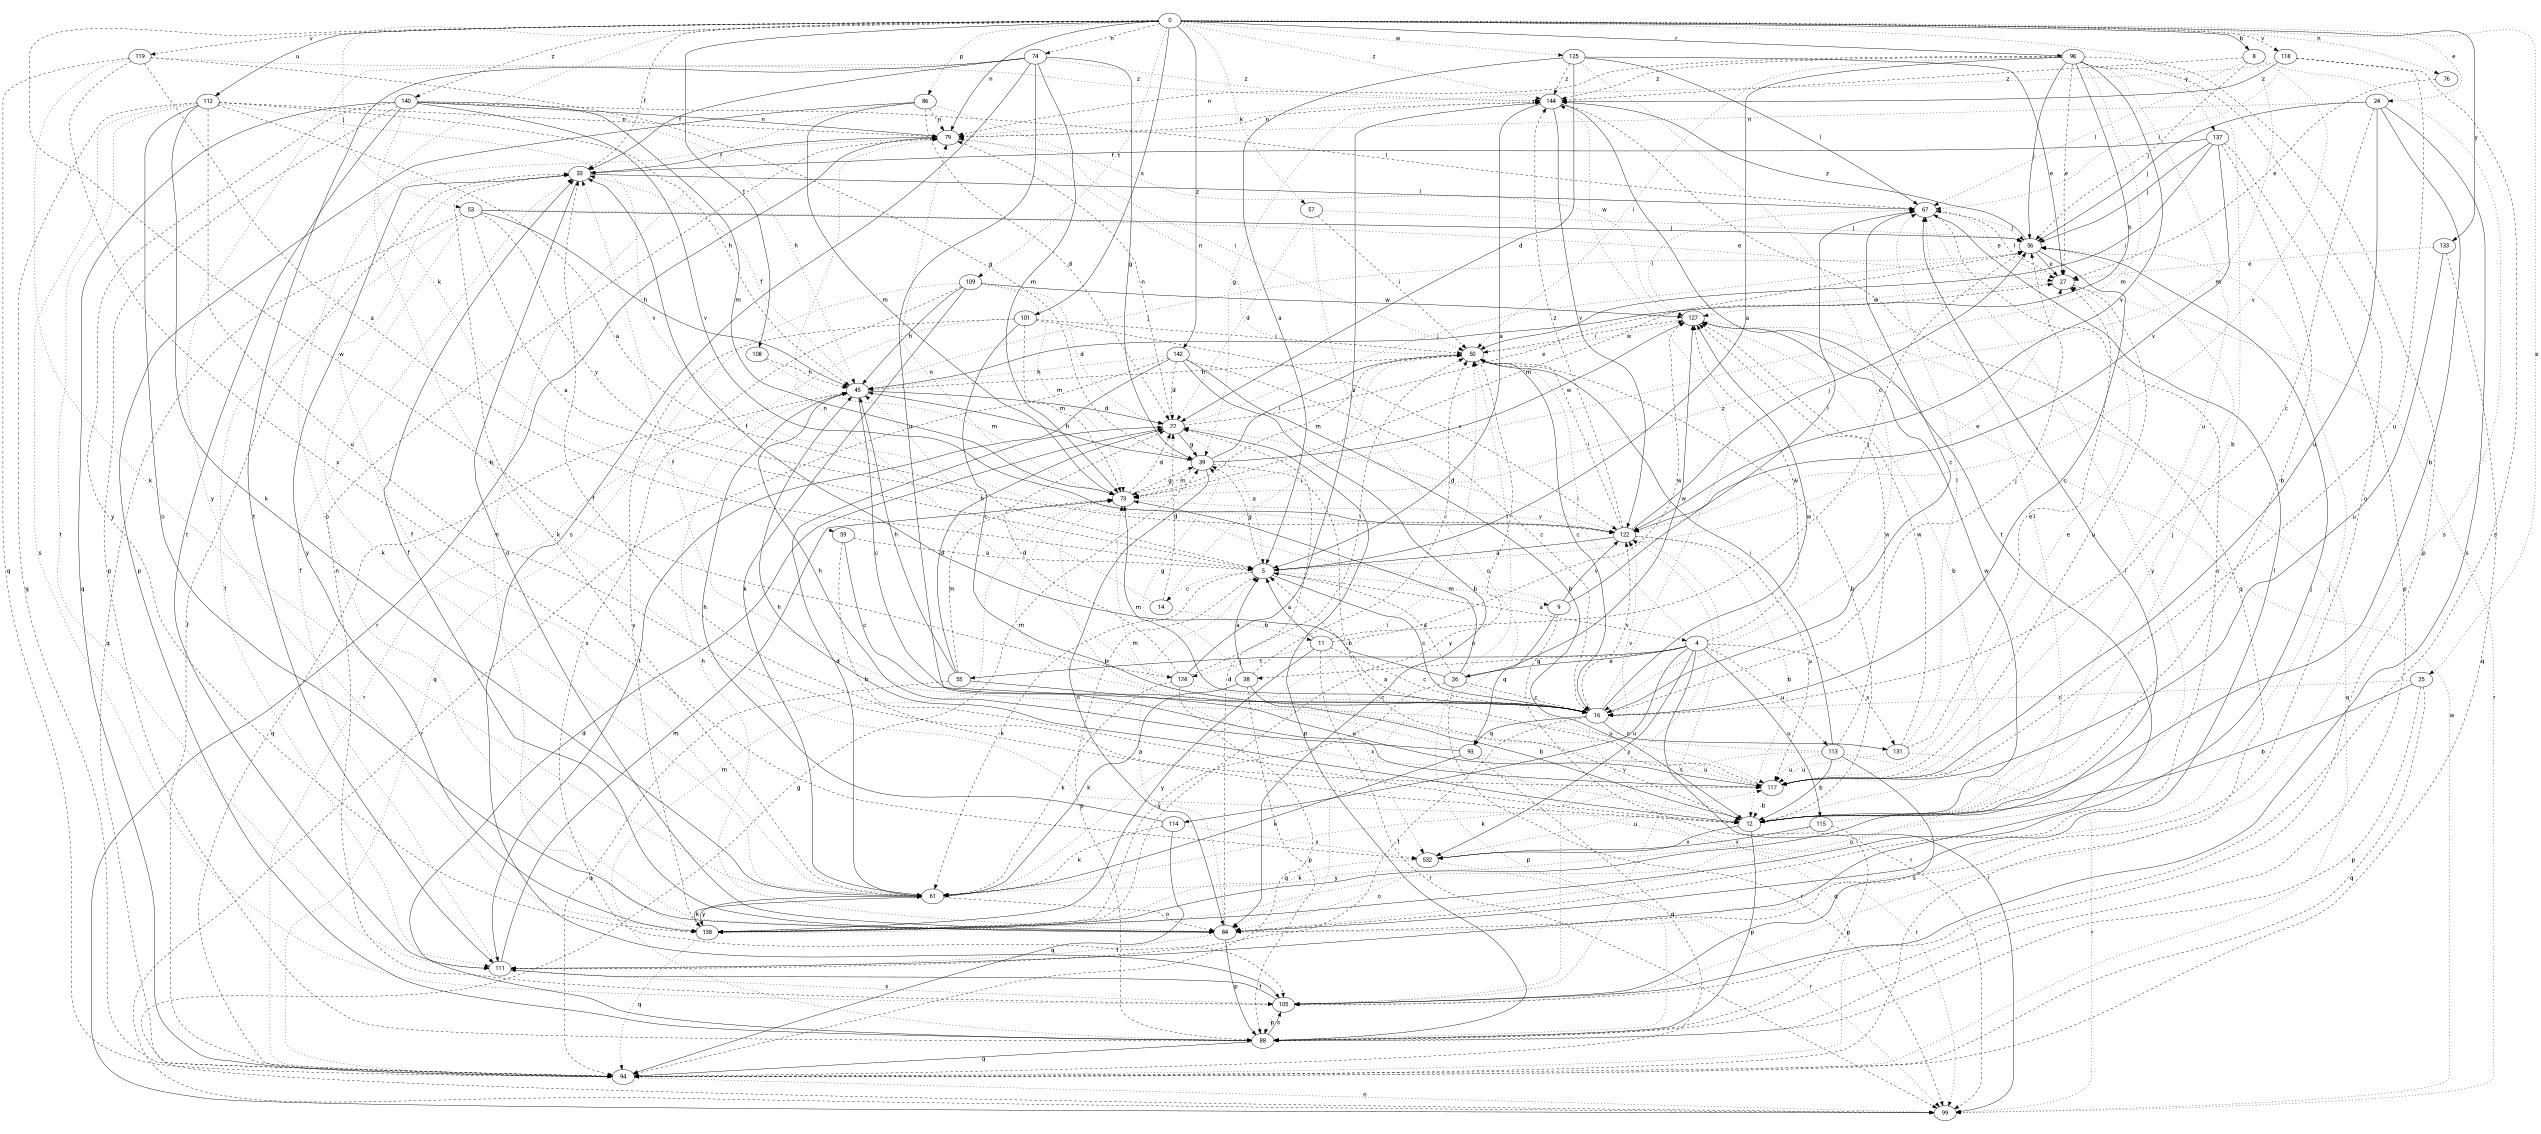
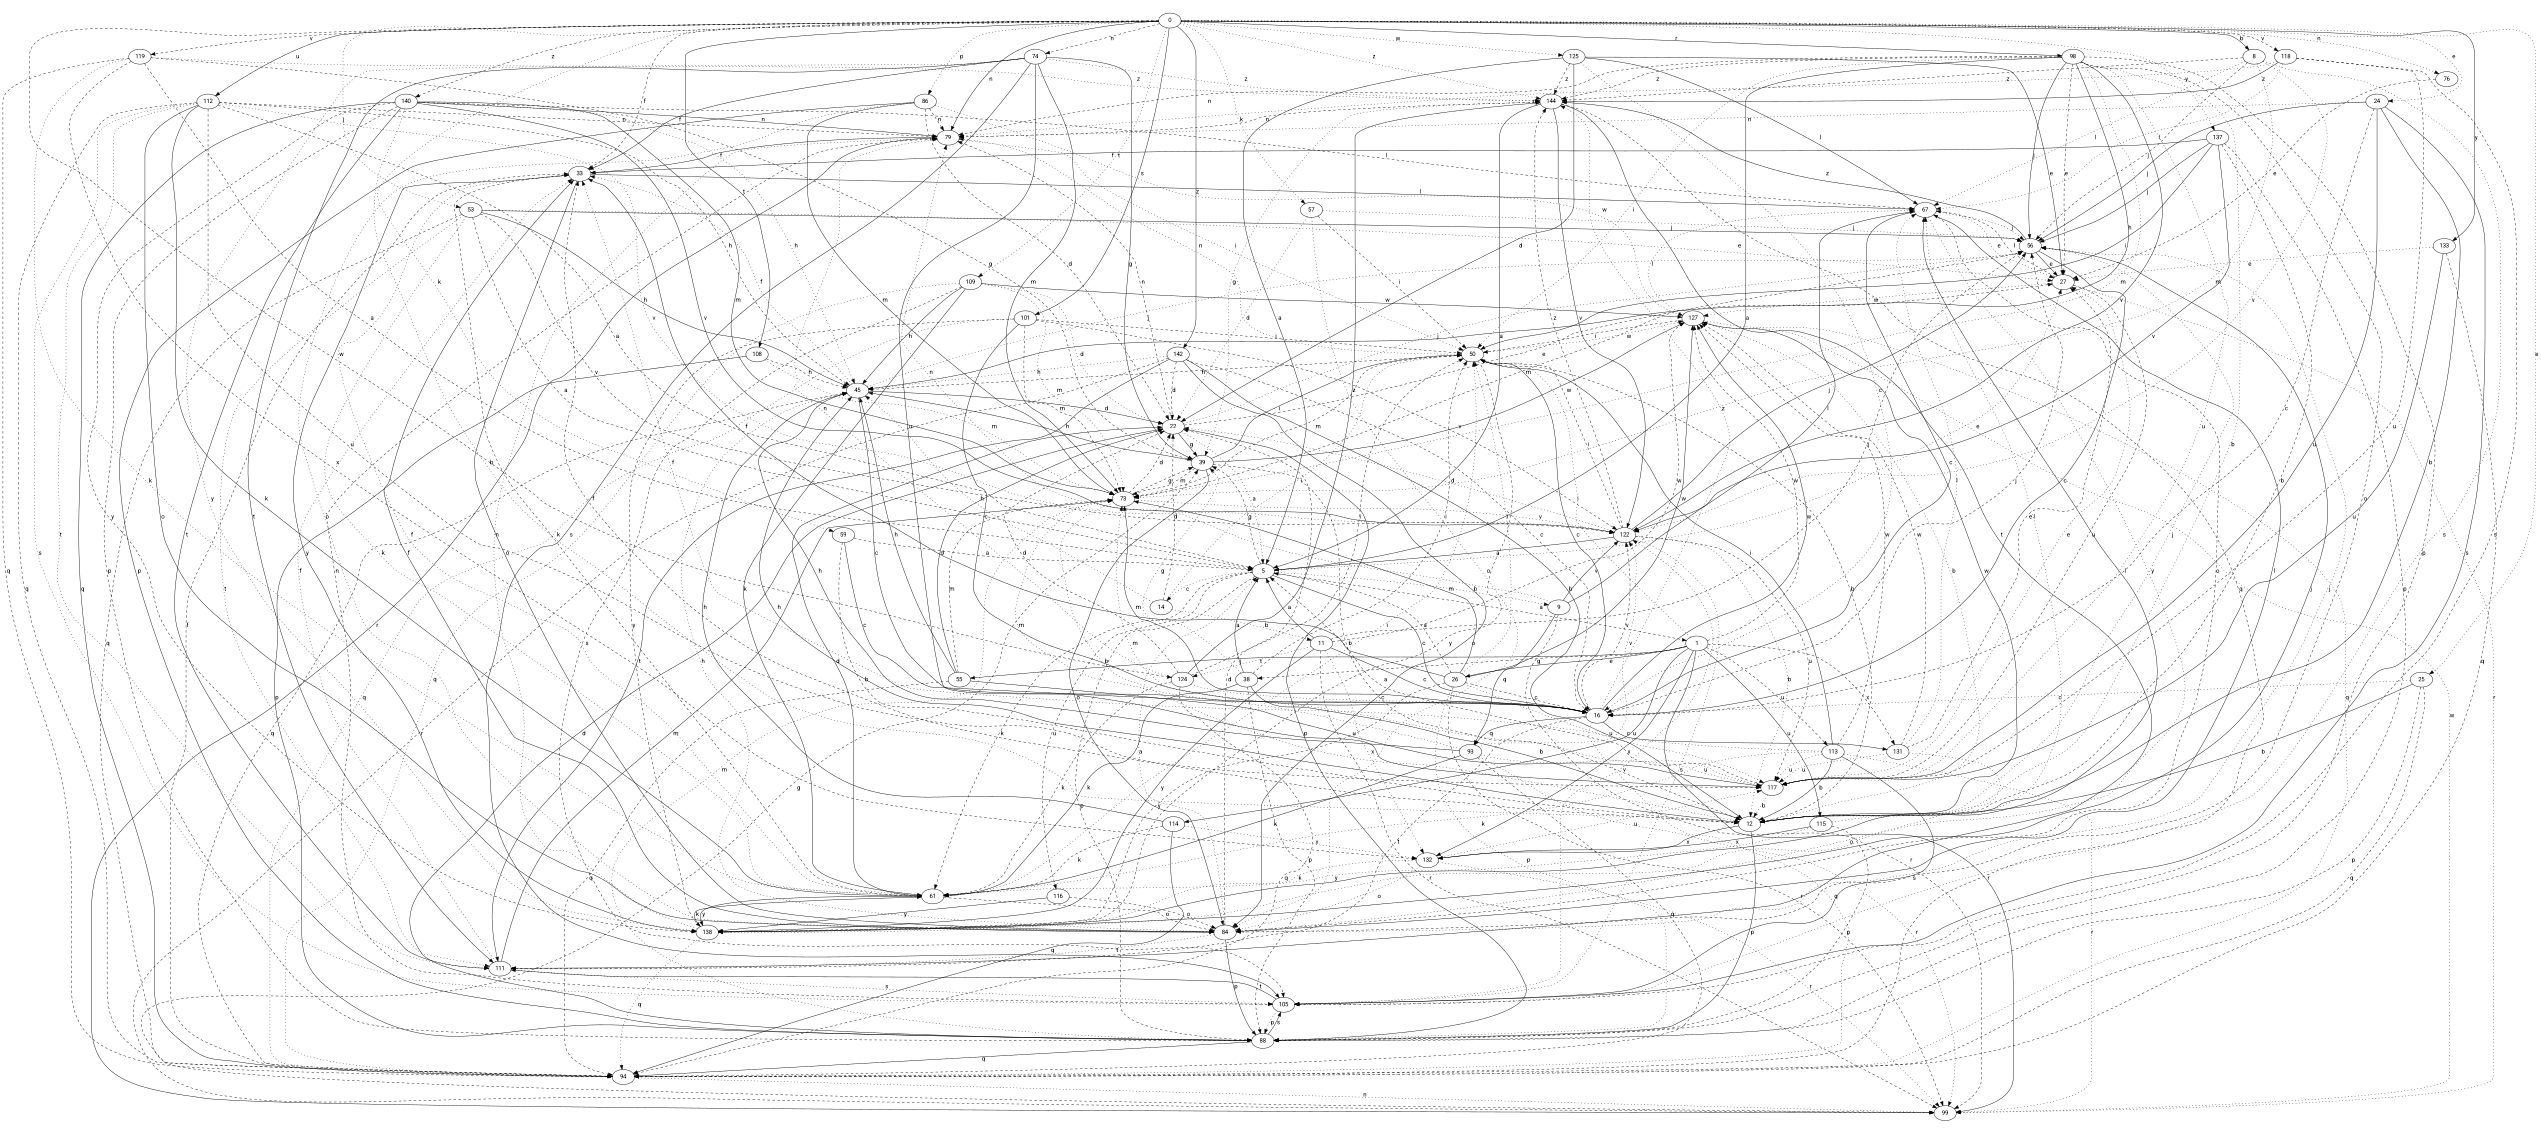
(1697, 643) -> (1697, 643)
(1446, 694) -> (1446, 694)
(364, 698) -> (364, 698)
(1427, 860) -> (1427, 860)
none -> (1058, 896)
none -> (319, 980)
